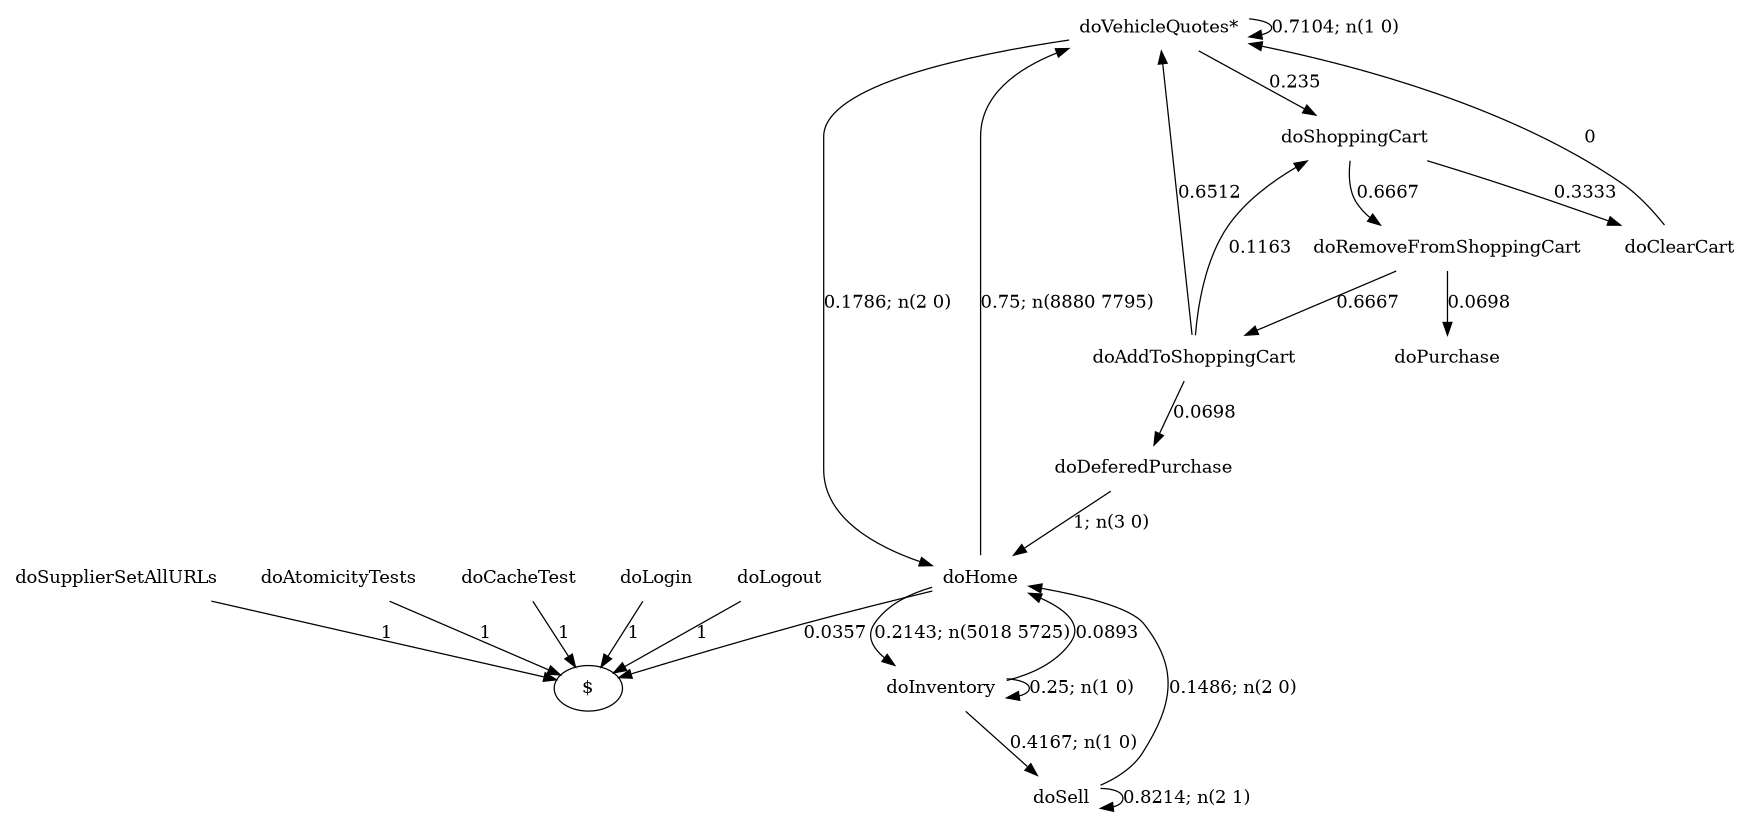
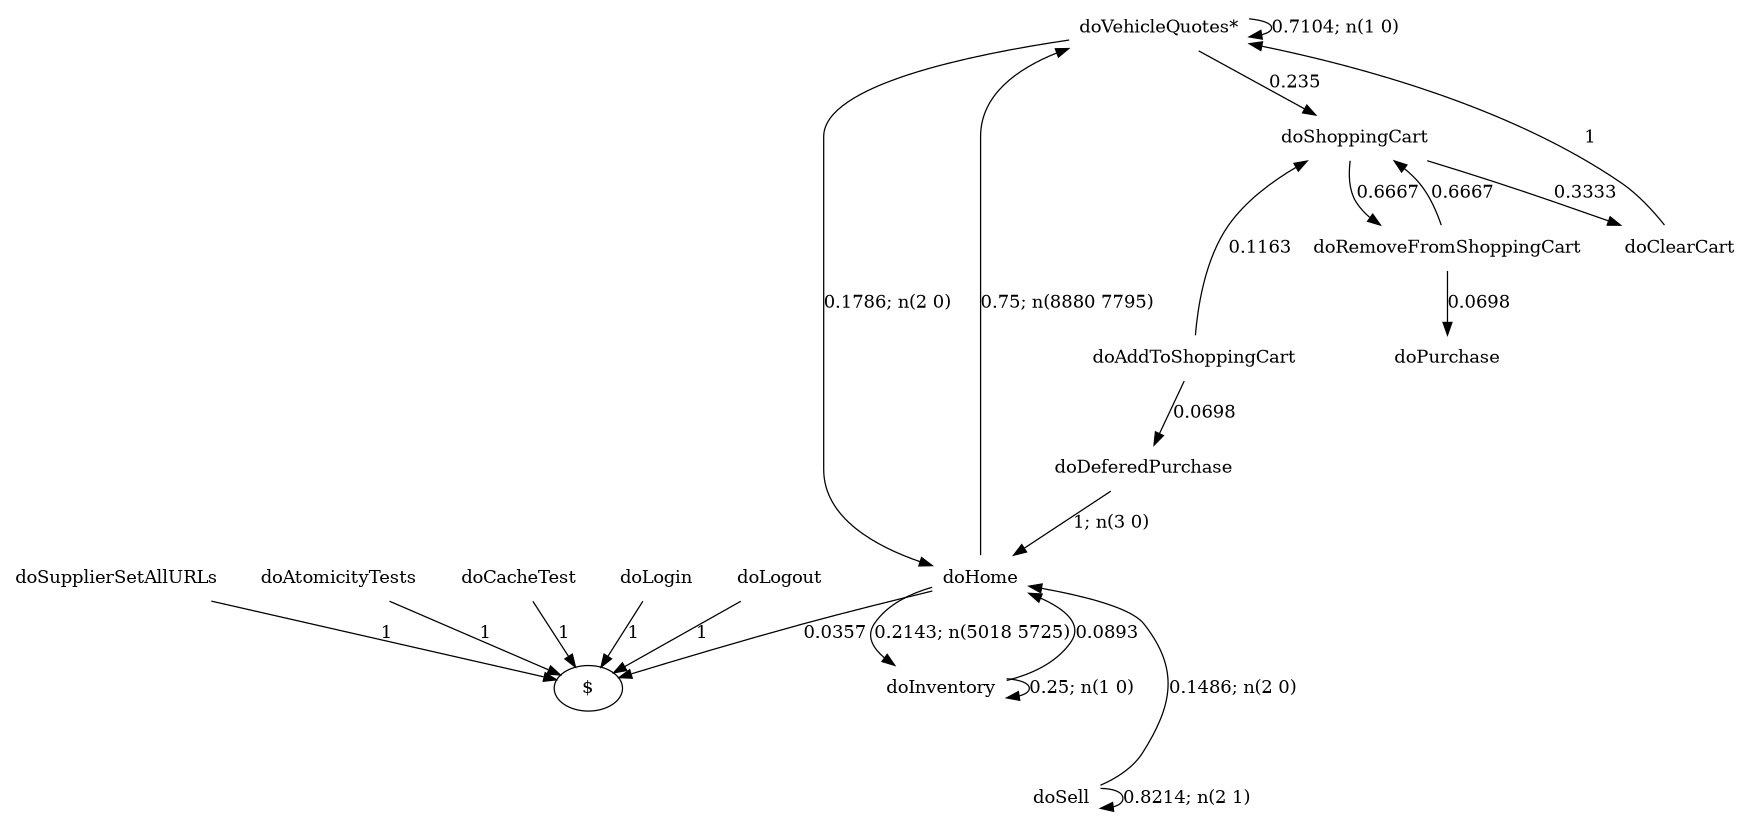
(1590, 138) -> (1590, 138)
(1177, 199) -> none
(1327, 301) -> (1427, 194)
(997, 739) -> none
